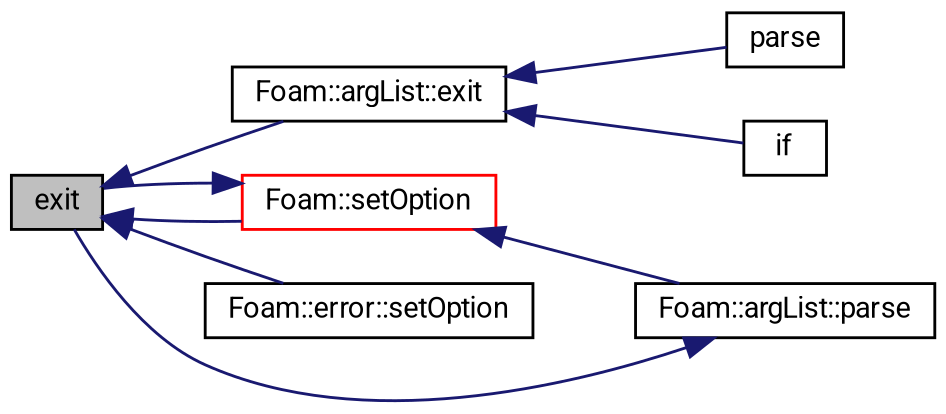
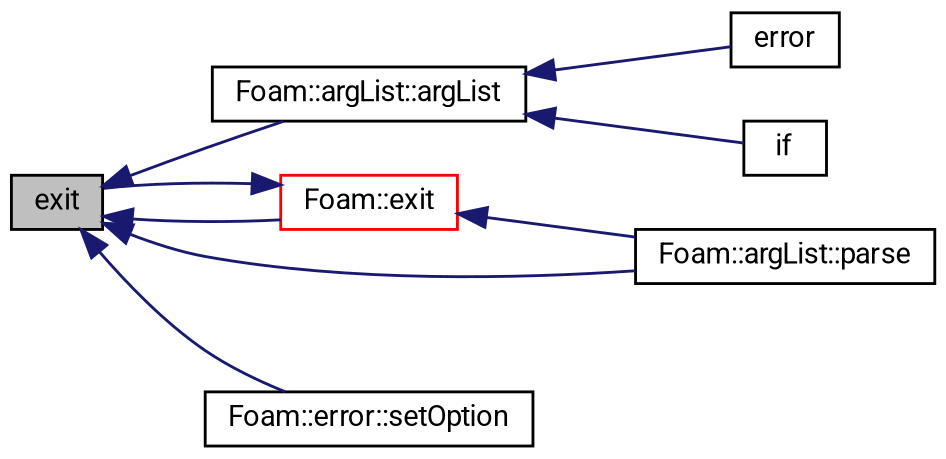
(785, 40) -> (785, 40)
(369, 94) -> (369, 94)
(369, 202) -> (369, 202)
(351, 398) -> (380, 275)
